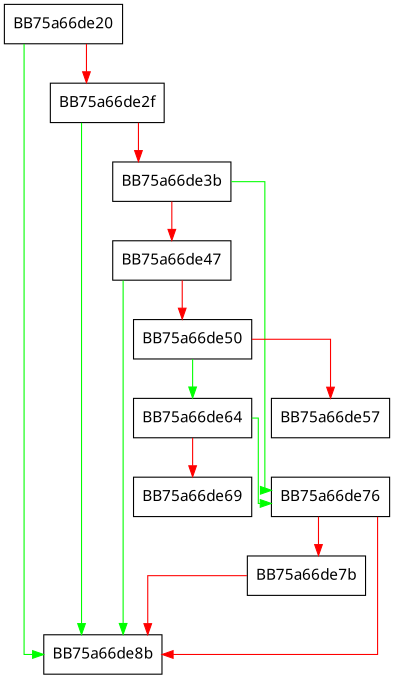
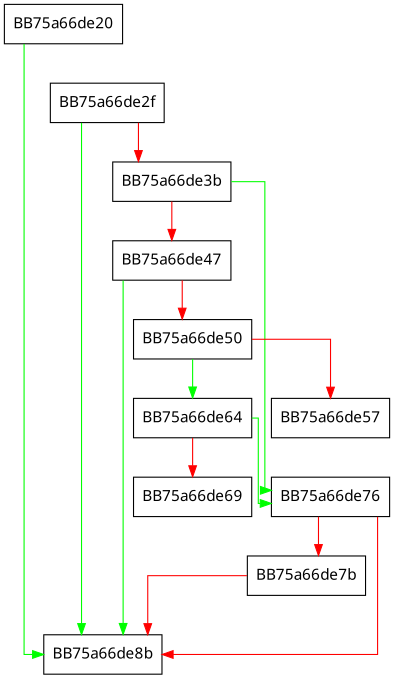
(86, 58) -> none
